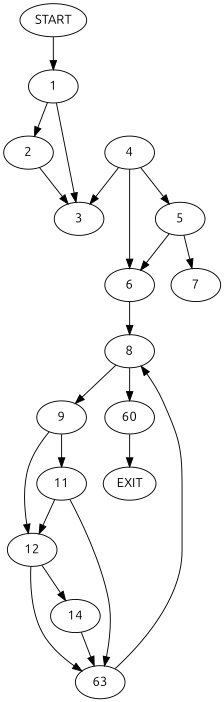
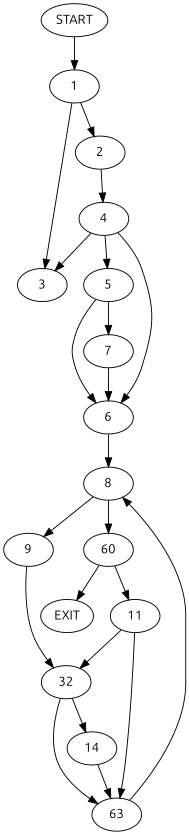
(51, 182) -> (102, 181)
none -> (108, 380)
(62, 446) -> (120, 579)
(32, 550) -> (66, 682)
